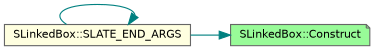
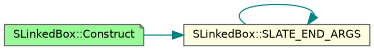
(205, 35) -> (158, 35)
